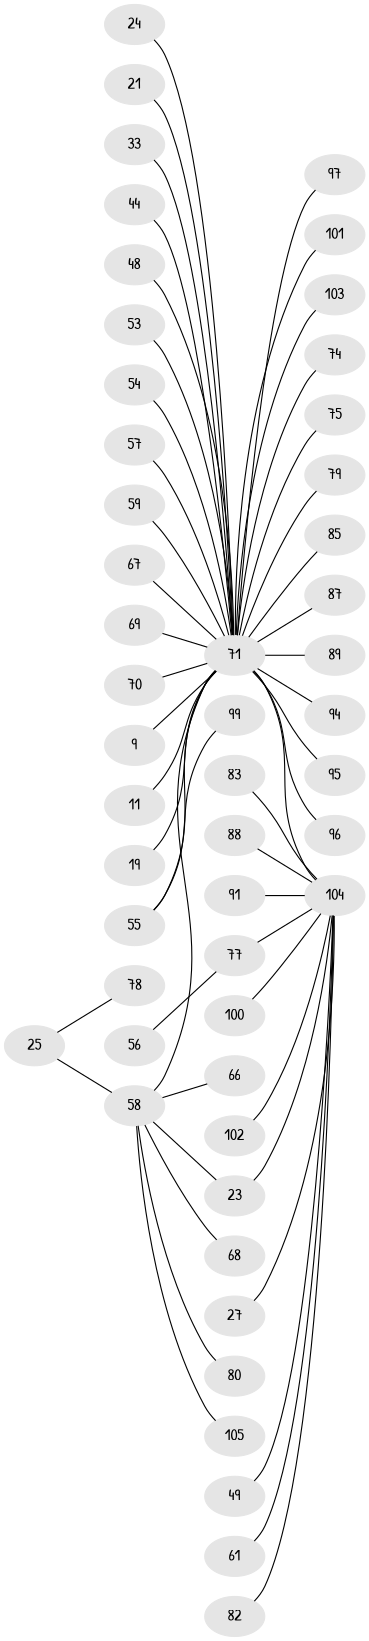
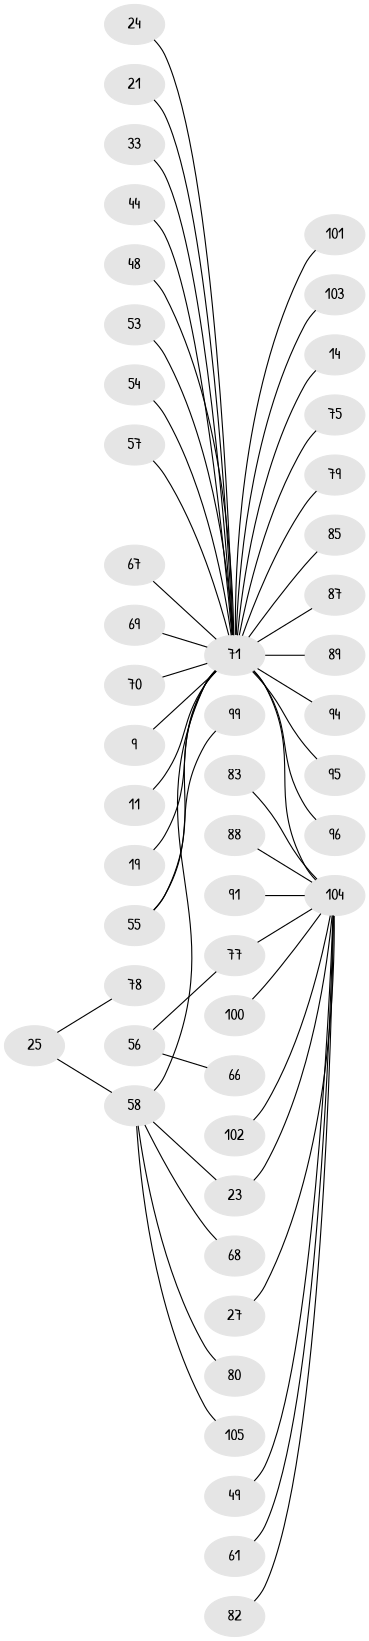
(335, 175) -> none
(335, 355) -> (335, 355)
(135, 505) -> none
(185, 1091) -> (185, 1061)
